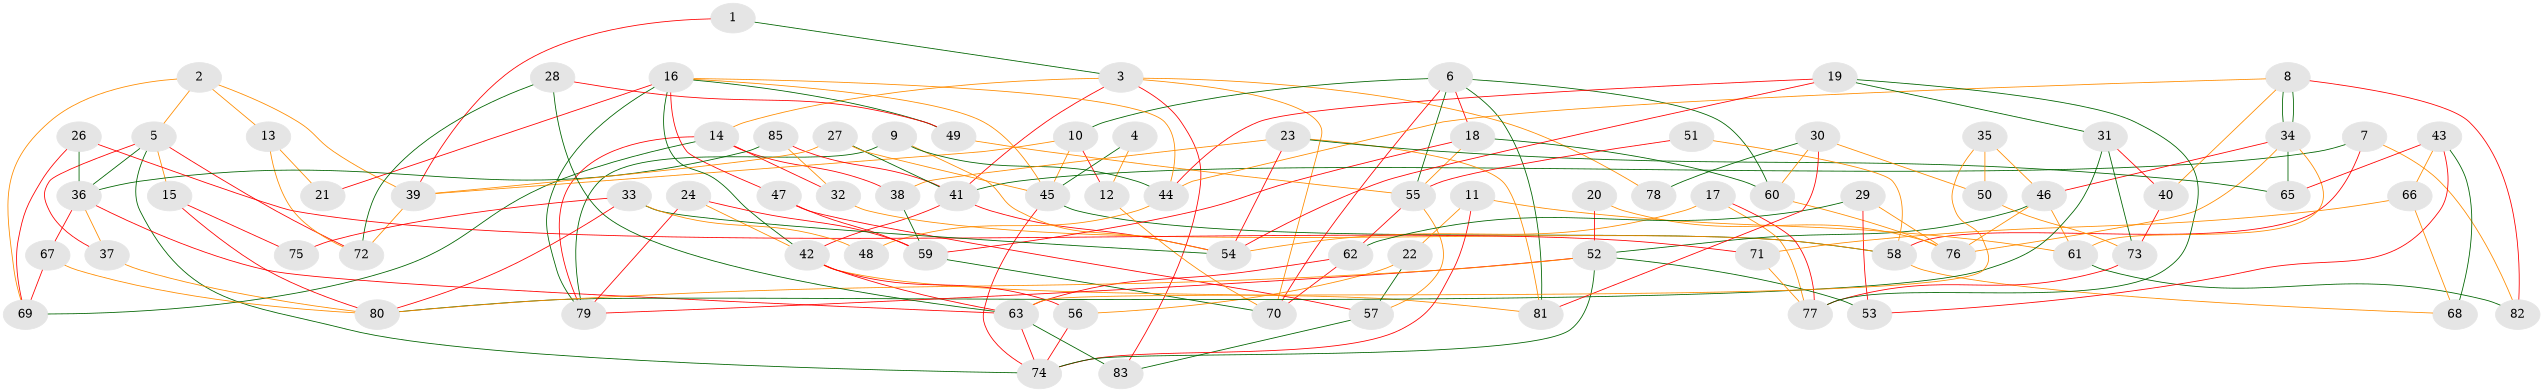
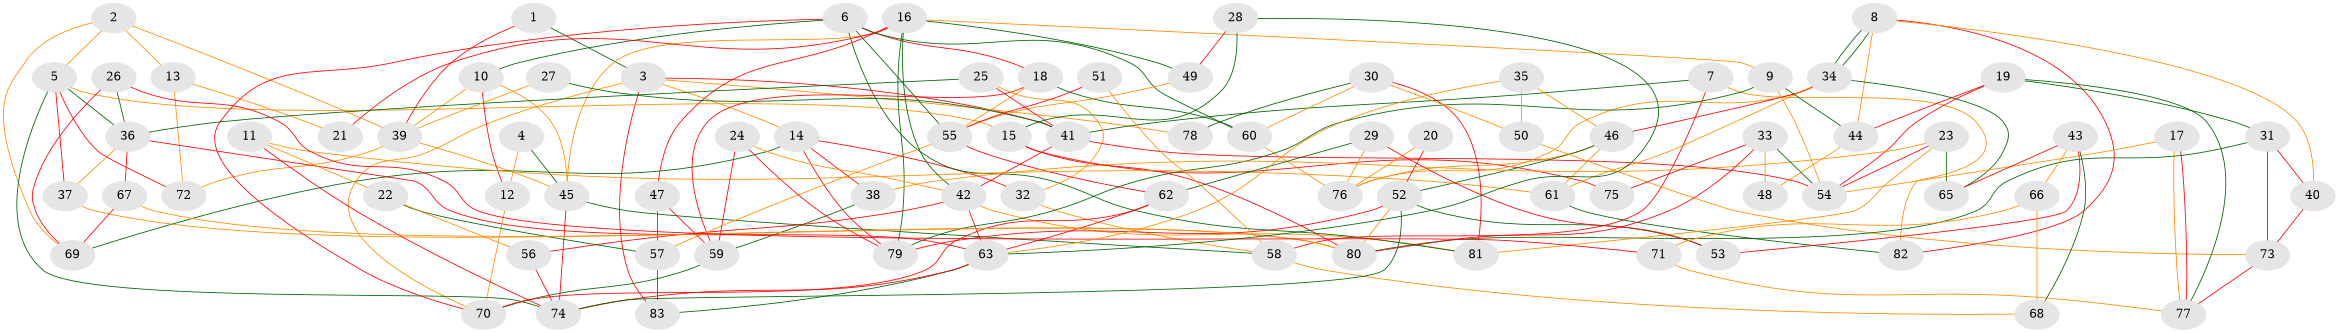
(976, 89) -> (1341, 40)
(776, 137) -> (981, 77)
(426, 141) -> (1118, 117)
(939, 170) -> (485, 163)
